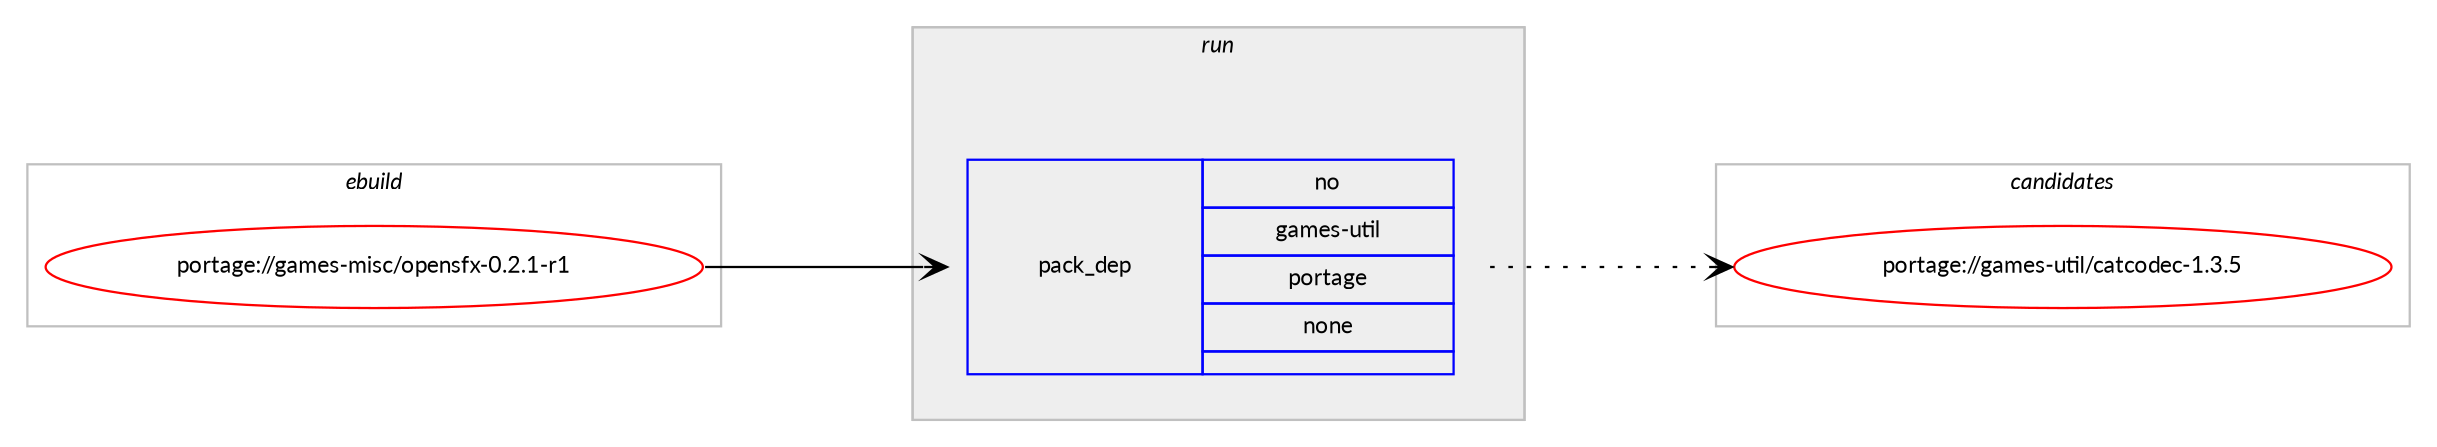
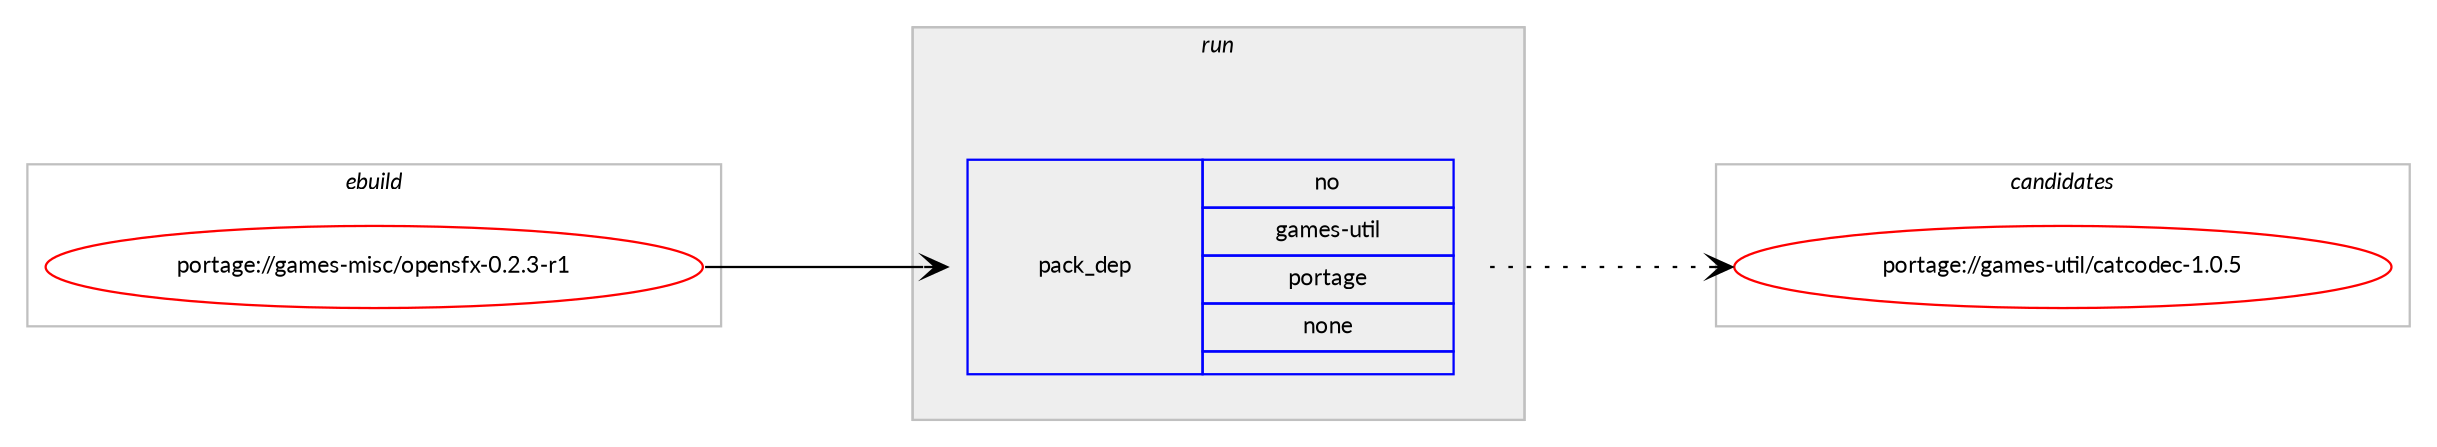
(374, 267) -> (374, 267)
(2063, 267) -> (2063, 267)
